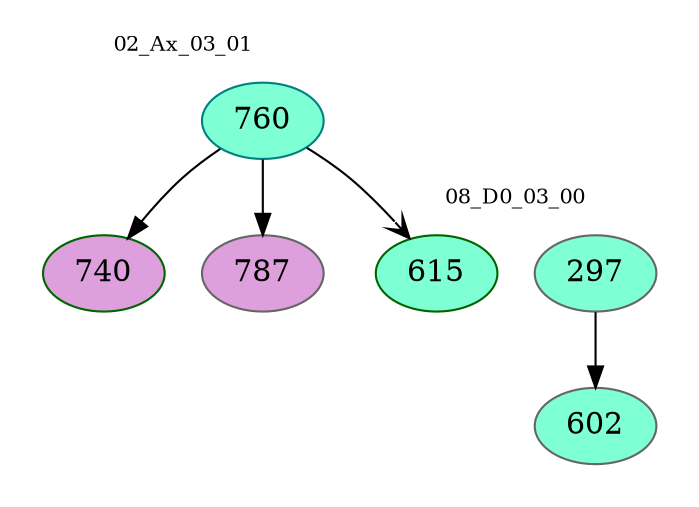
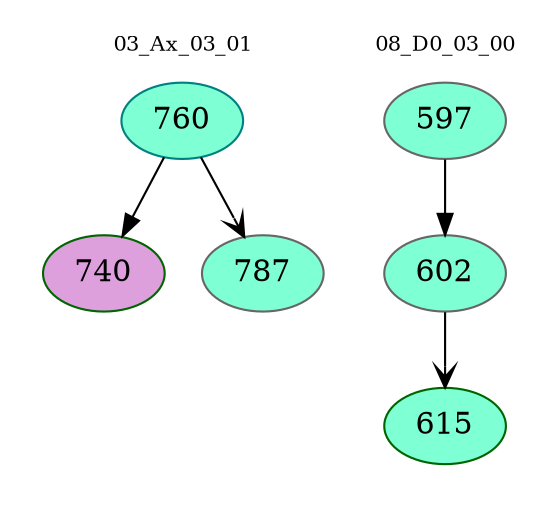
(183, 46) -> (183, 46)
(263, 187) -> (217, 188)
(373, 199) -> (445, 339)
(263, 273) -> (263, 273)
(596, 273) -> (445, 121)
